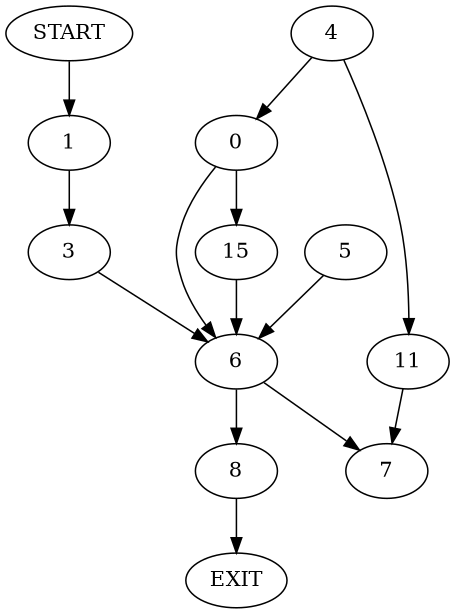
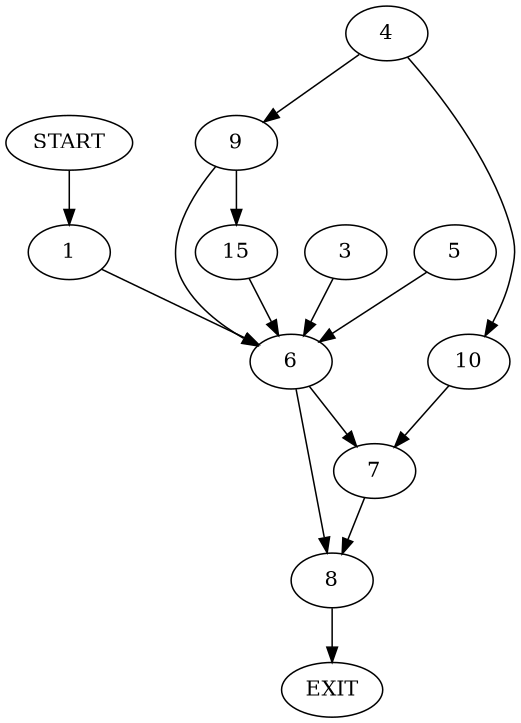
(236, 143) -> (236, 143)
(69, 190) -> (173, 304)
(408, 362) -> (469, 362)
none -> (356, 519)
